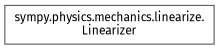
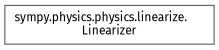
(109, 25) -> (109, 25)
